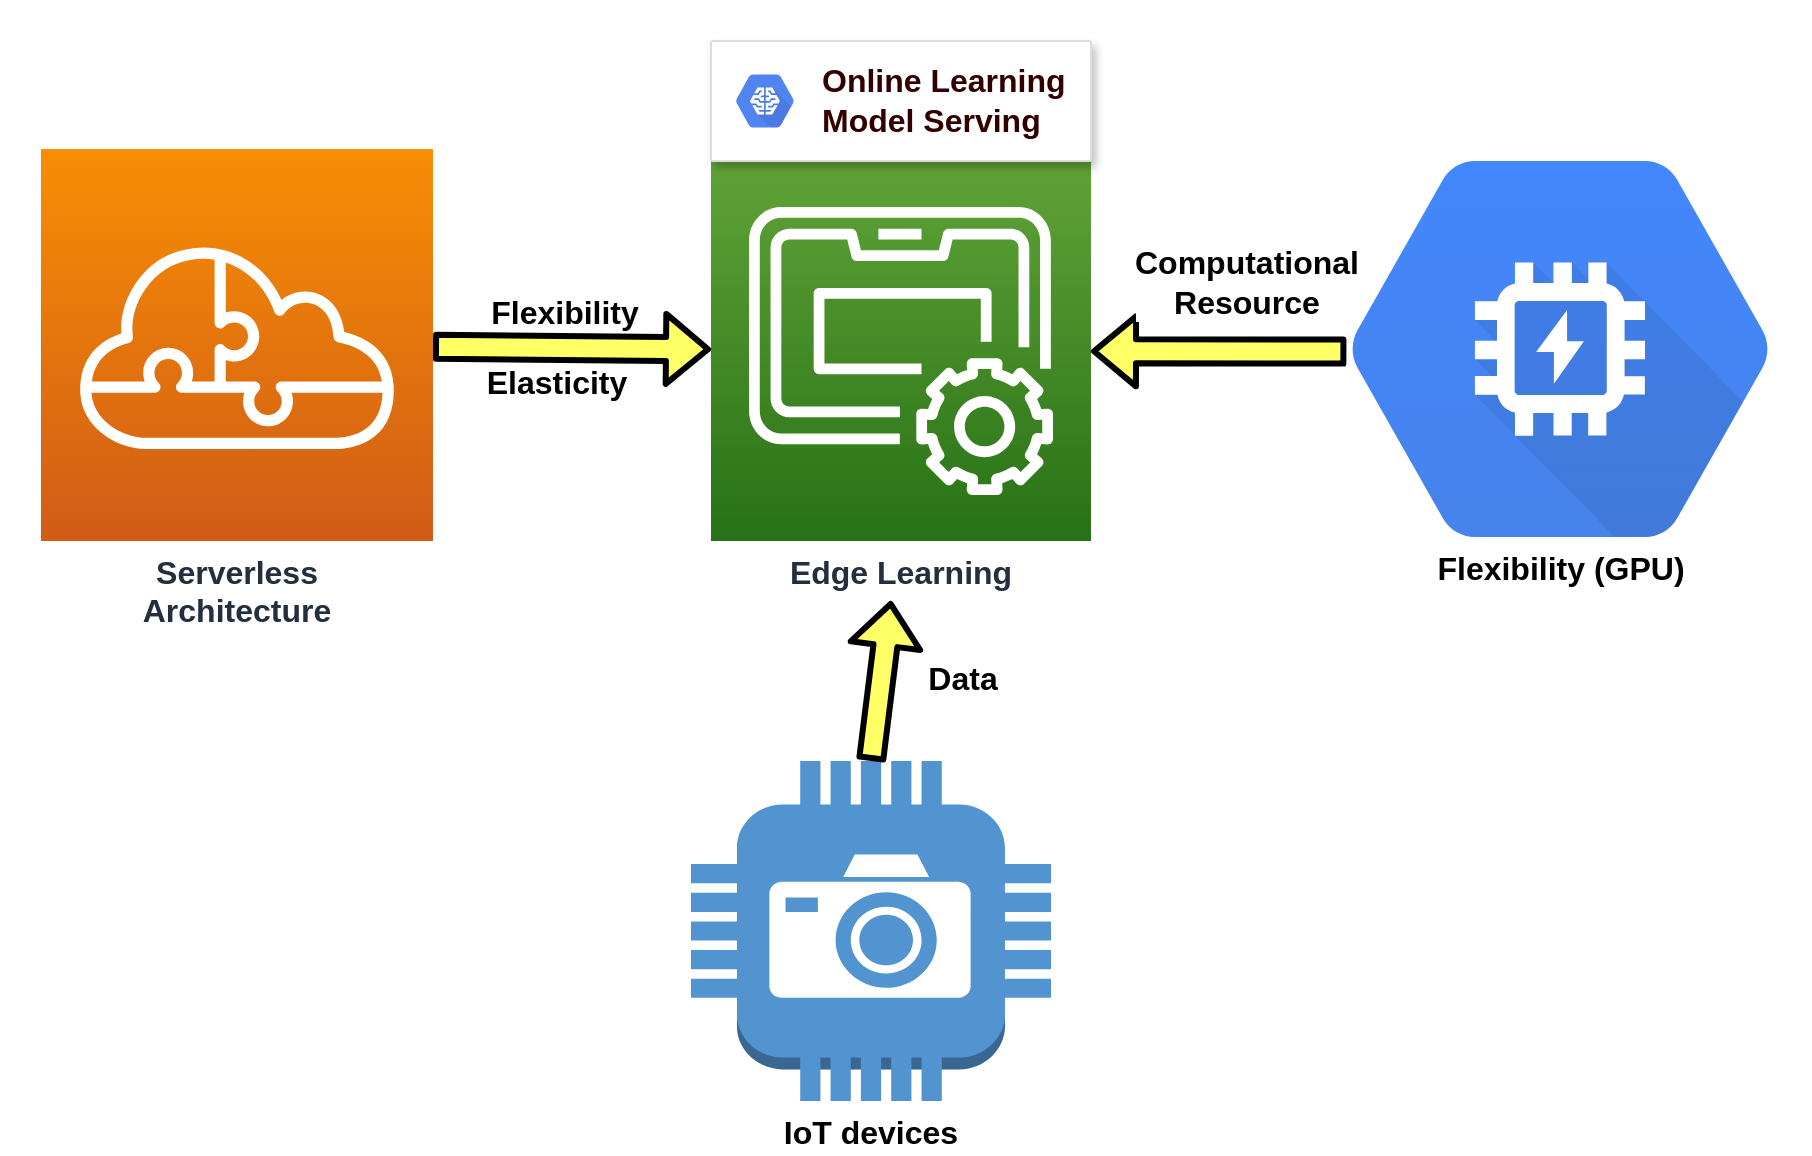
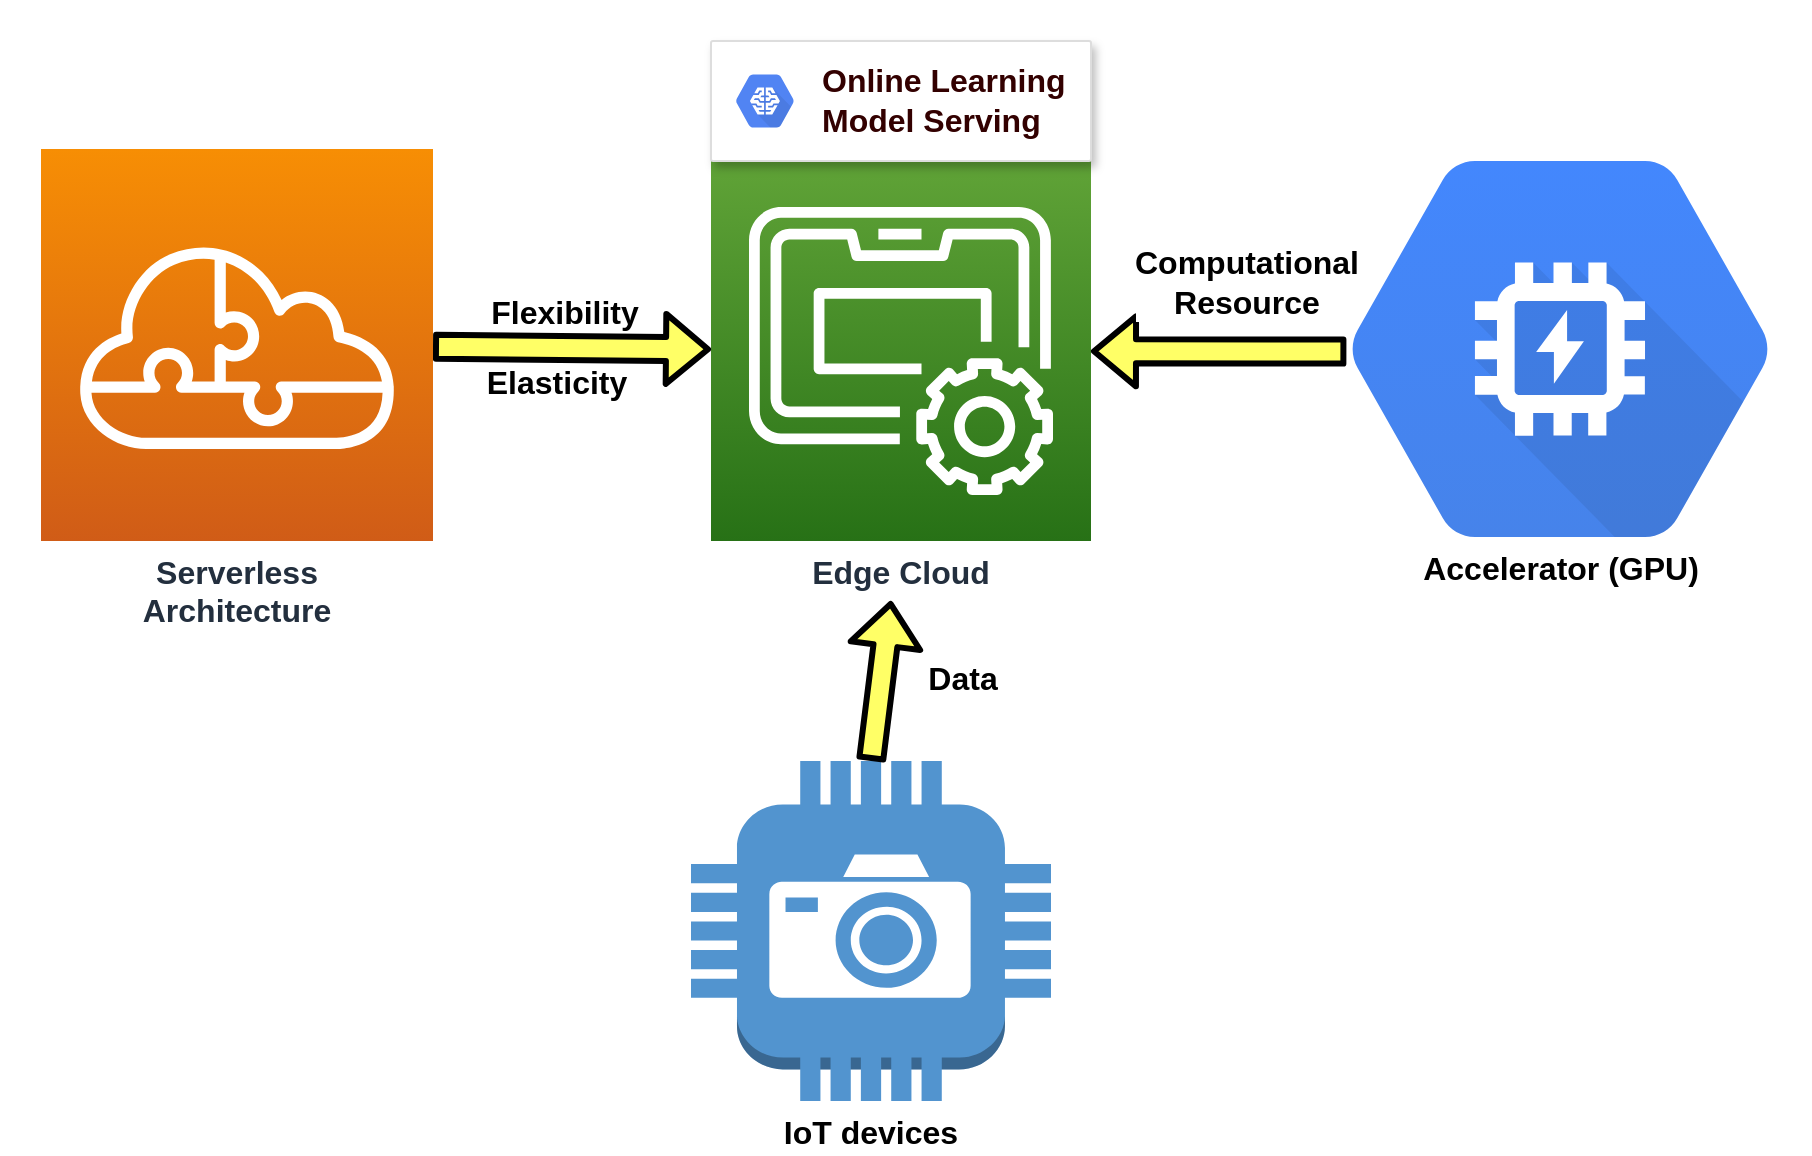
(1562, 565) -> (1562, 565)
(902, 569) -> (902, 569)
